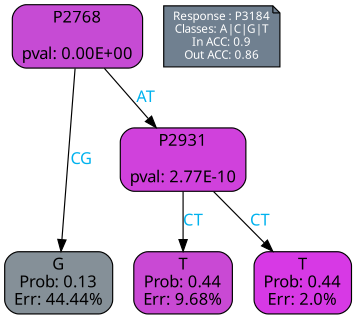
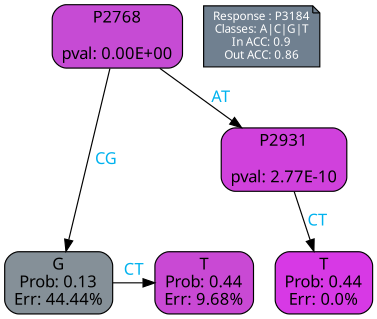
(183, 215) -> (128, 283)
(303, 283) -> (324, 283)
